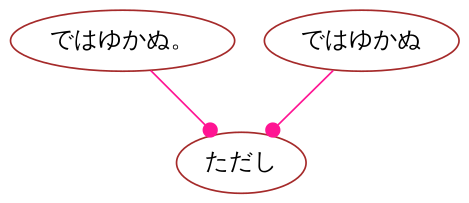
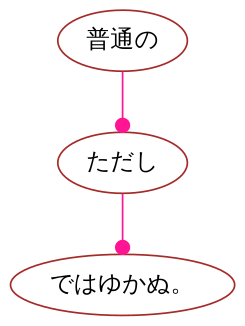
(362, 41) -> (123, 41)
(178, 98) -> (123, 217)
